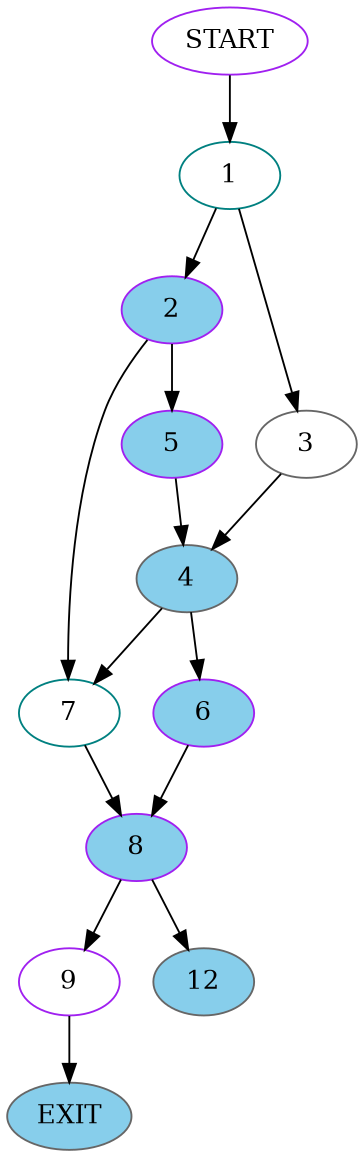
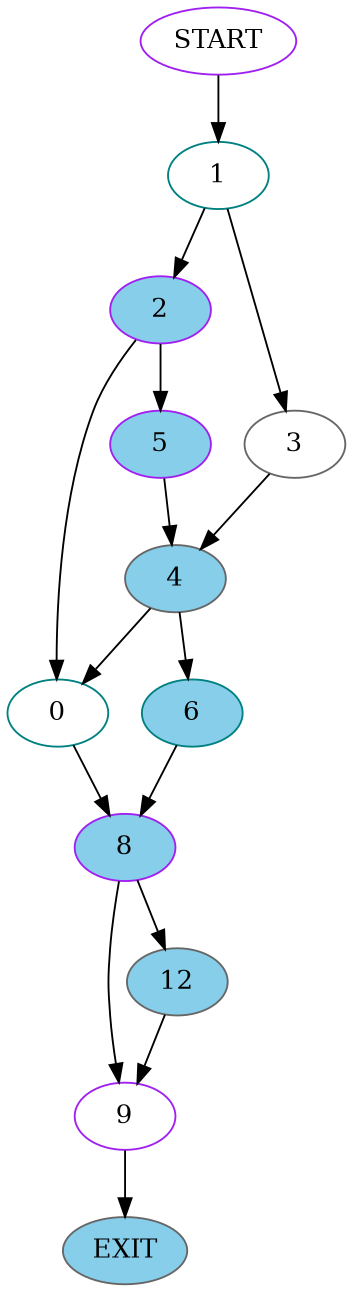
(69, 713) -> (58, 713)
(204, 713) -> (192, 713)
none -> (155, 1040)
